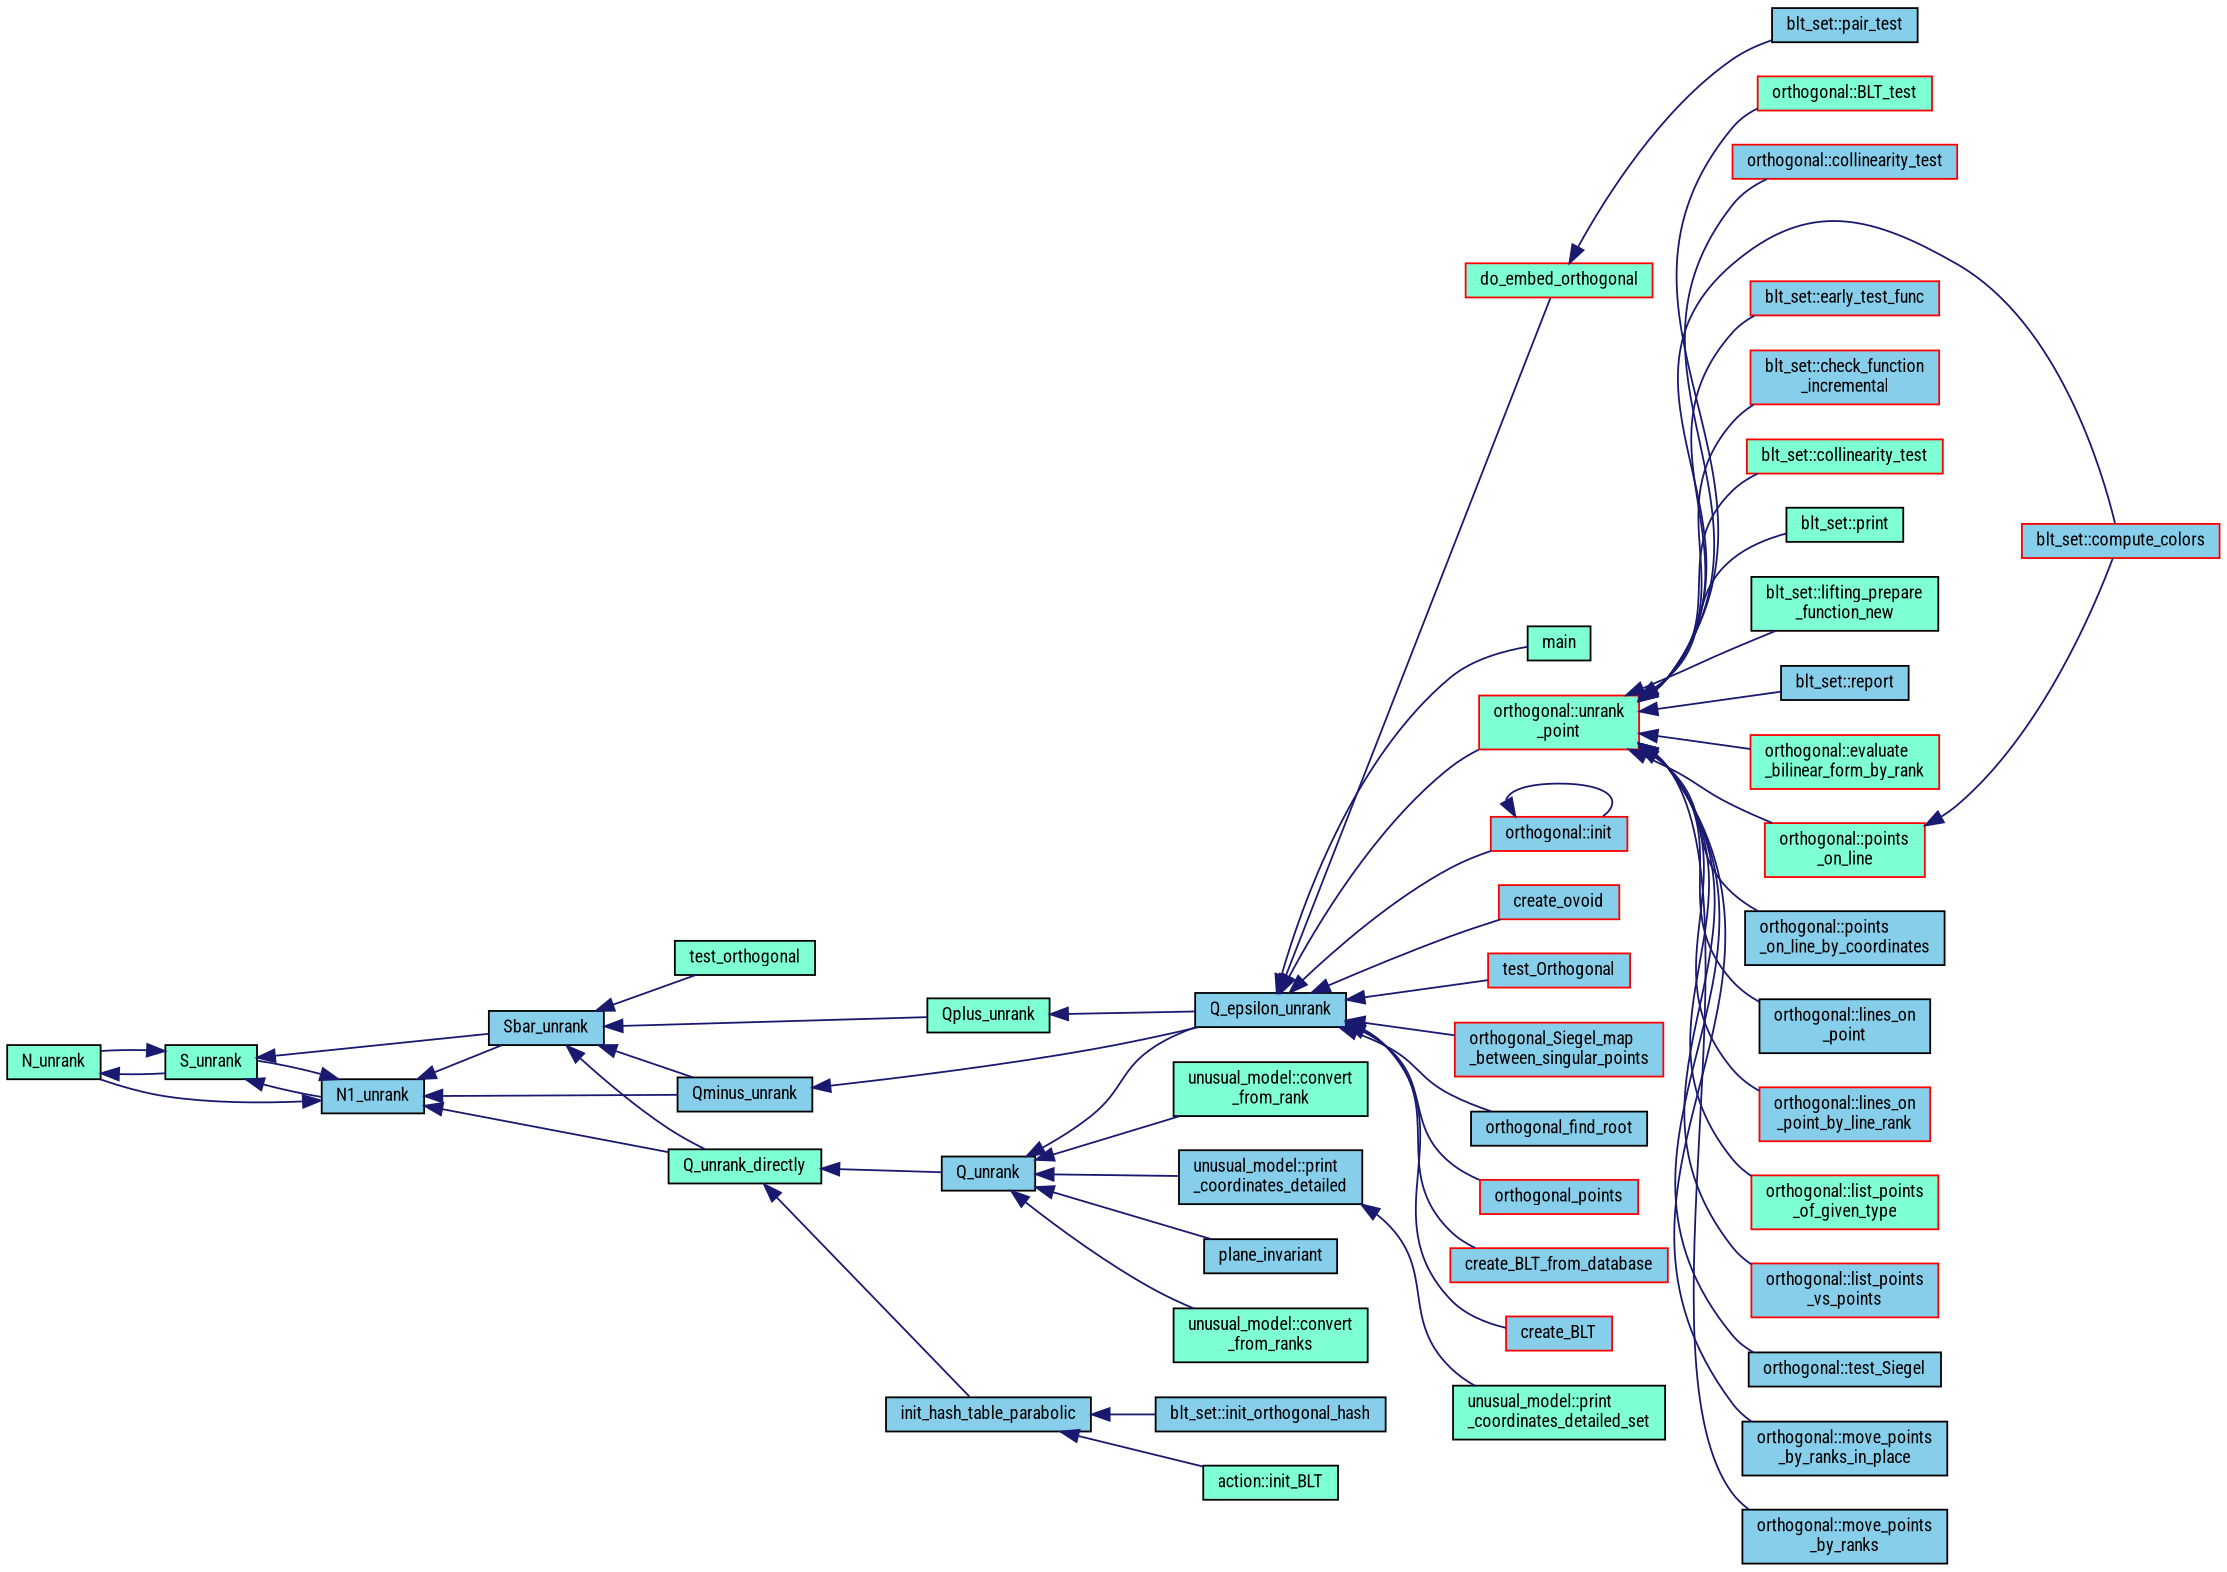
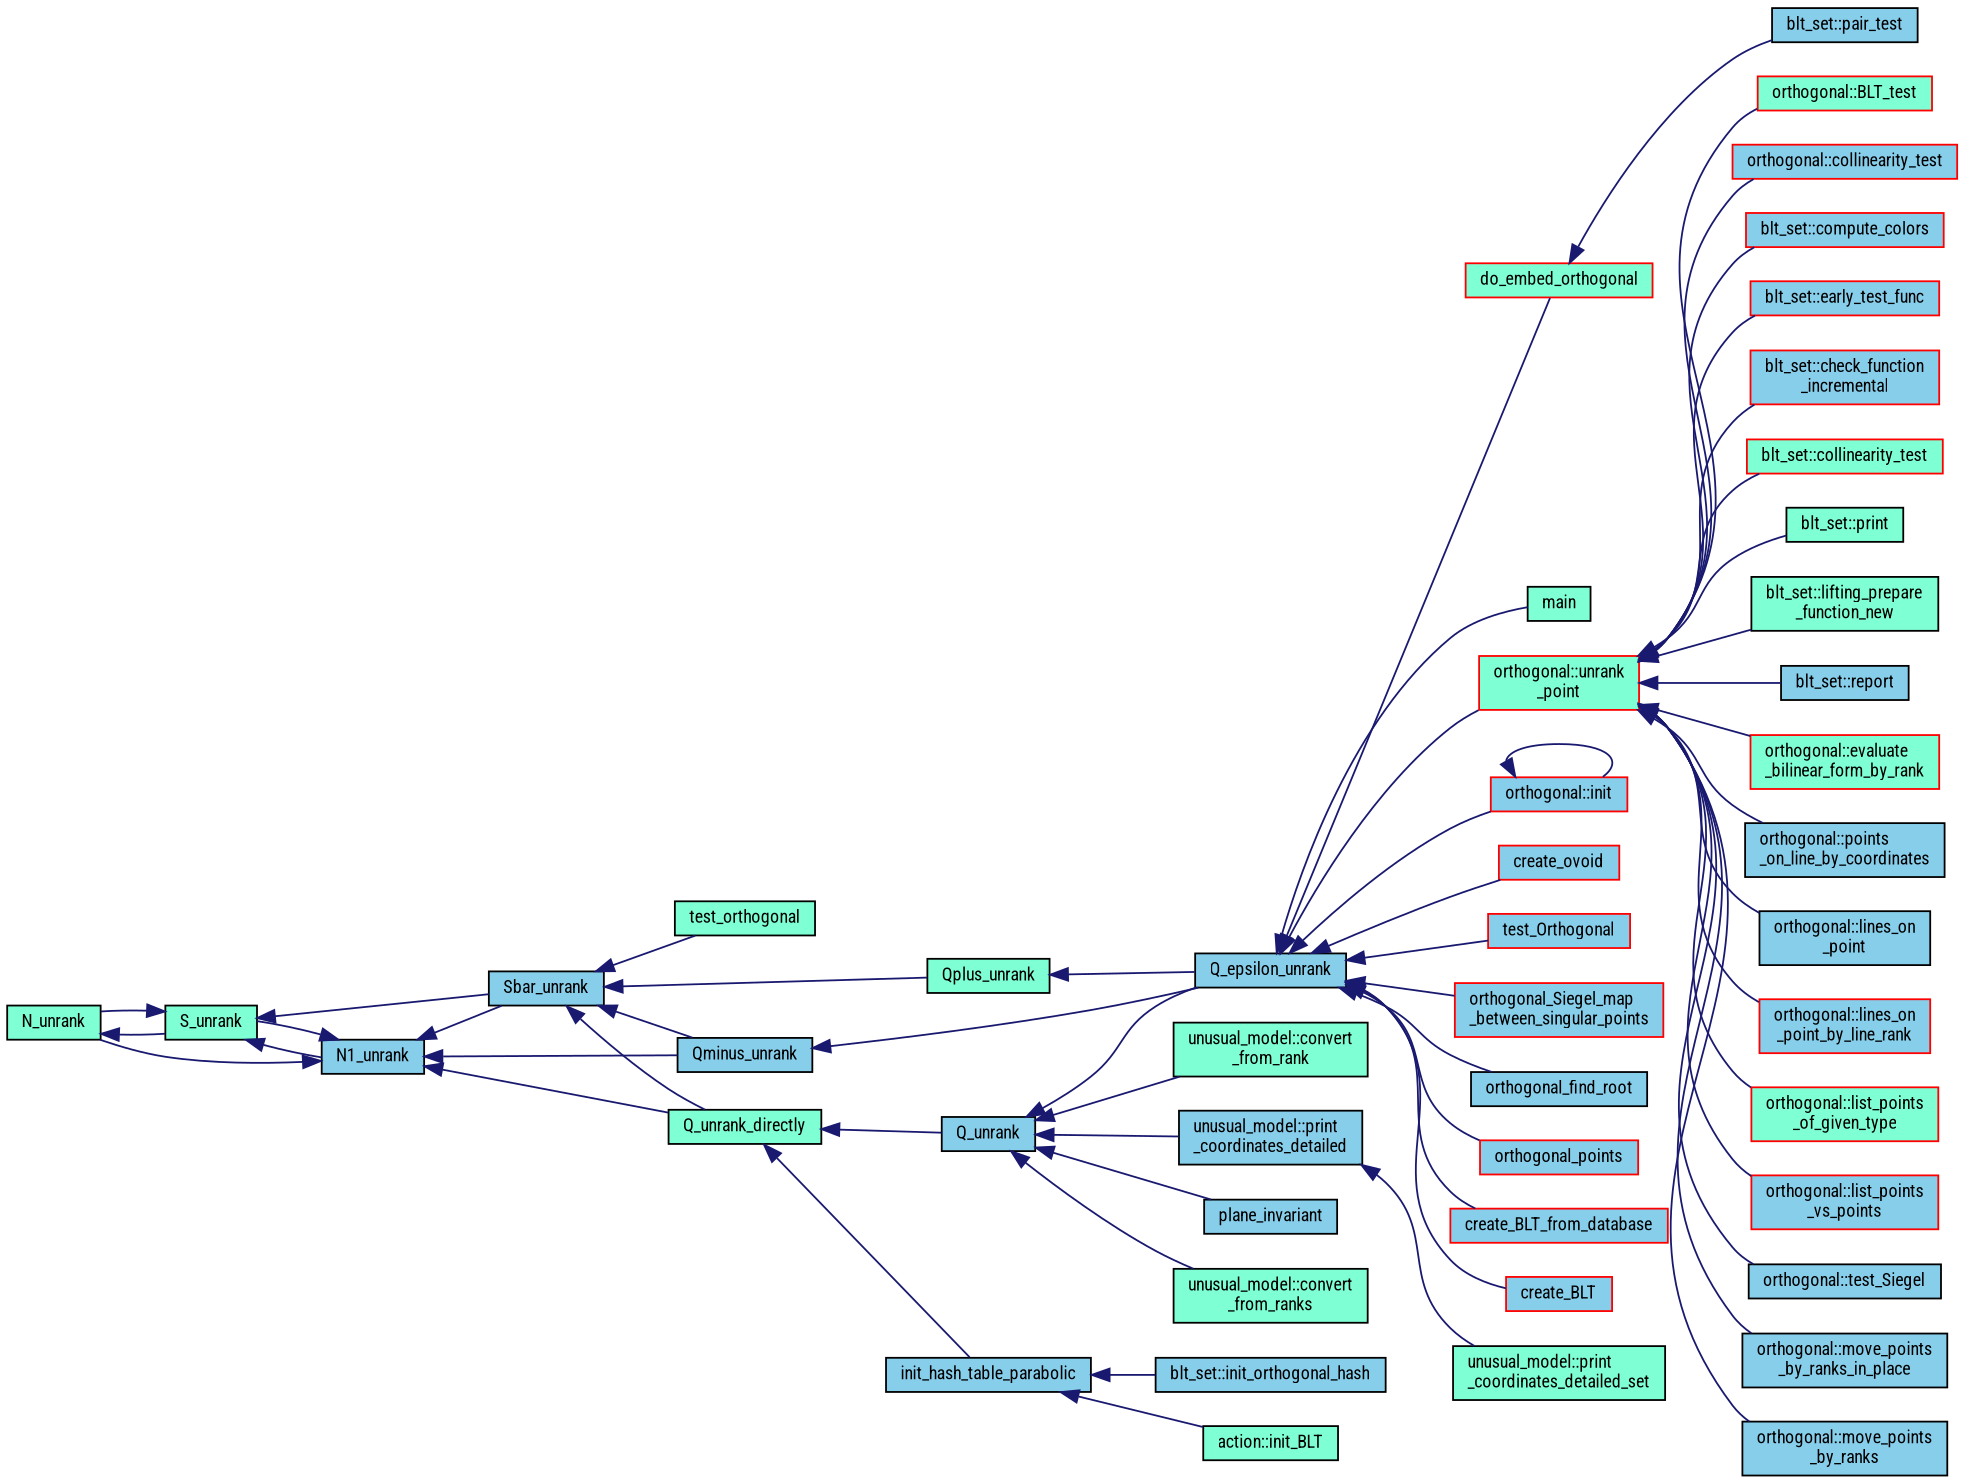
(1845, 850) -> none
